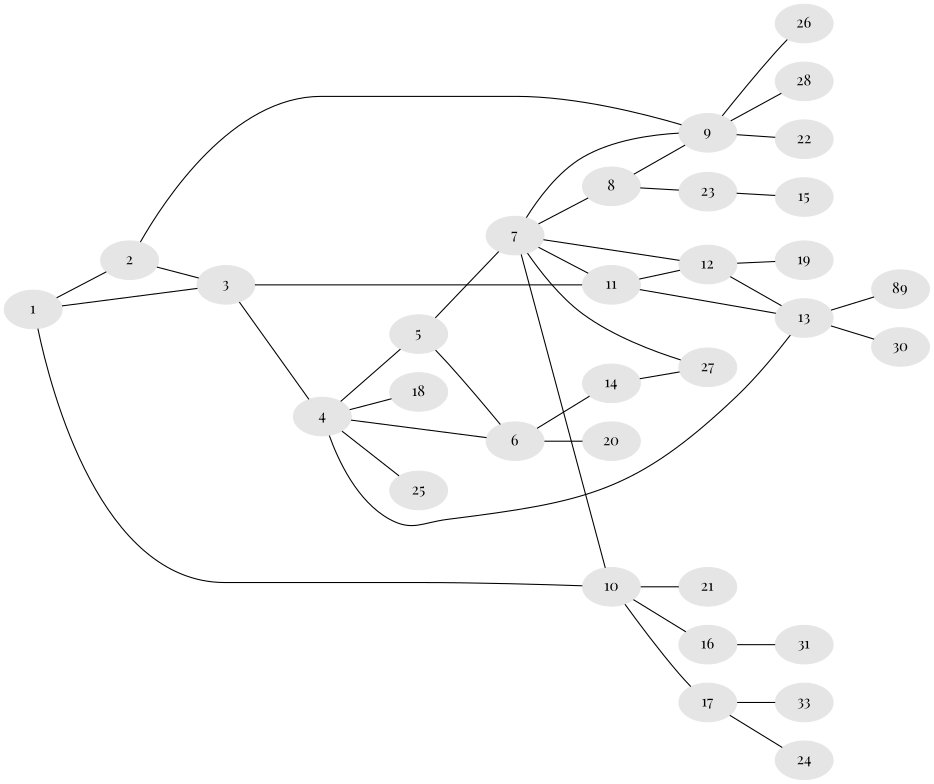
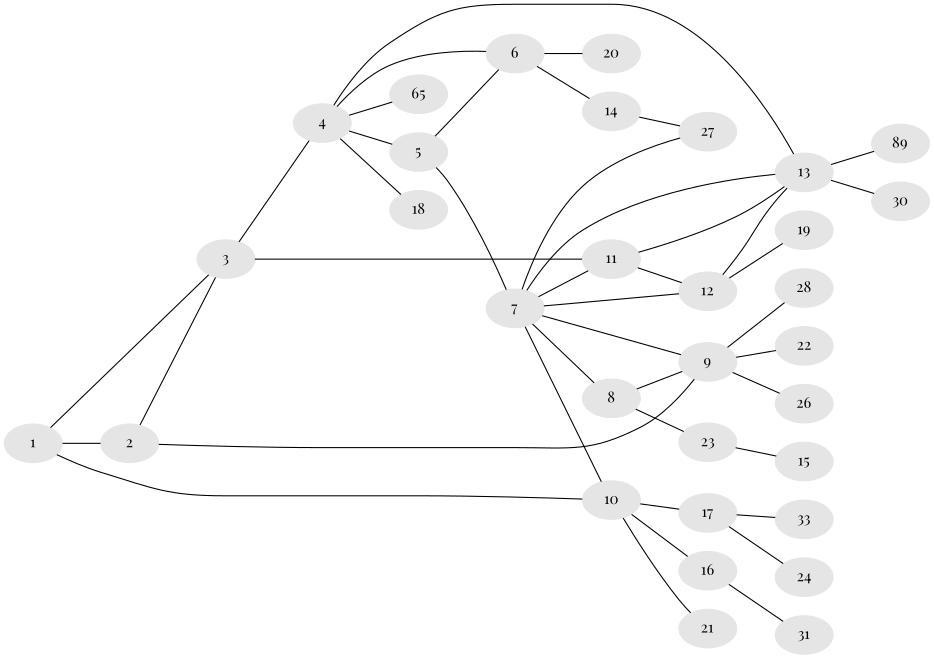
none -> (636, 204)
(419, 490) -> (419, 94)
